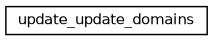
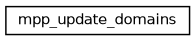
(107, 21) -> (98, 21)
